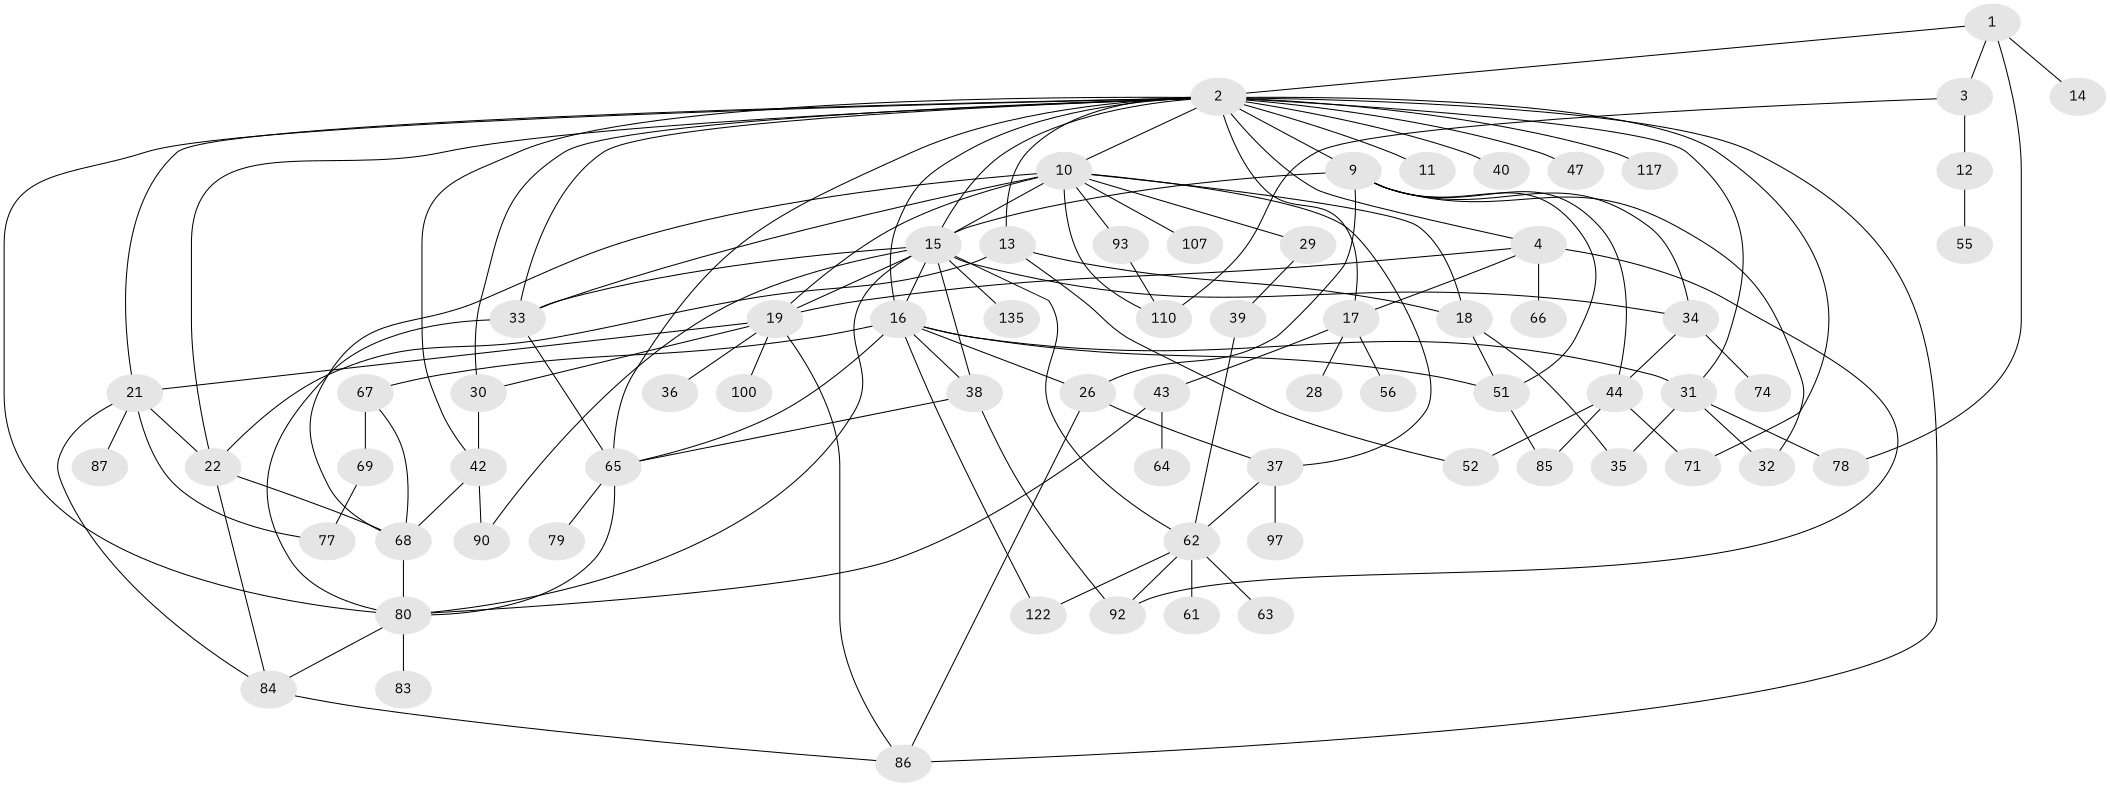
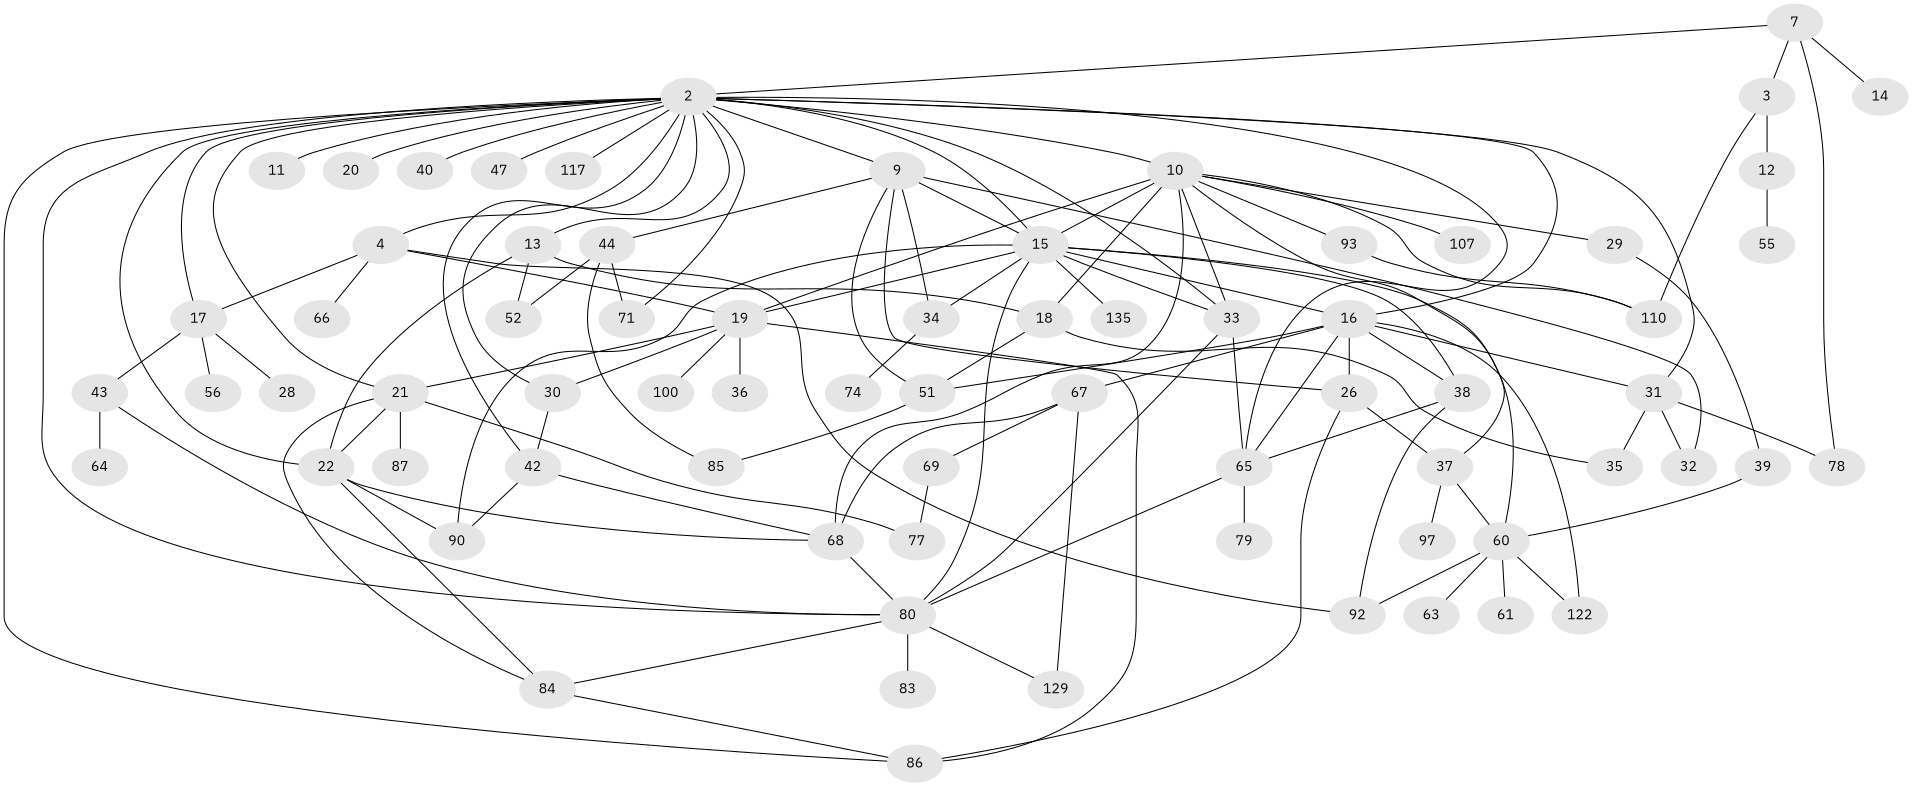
(1992, 23) -> (1795, 23)
none -> (351, 171)
(1653, 356) -> none
none -> (391, 504)
(1192, 541) -> (1502, 541)
none -> (1056, 690)
